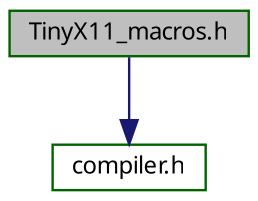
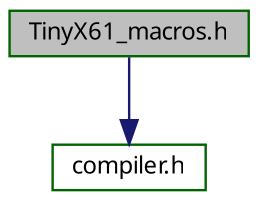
(129, 33) -> (129, 33)
